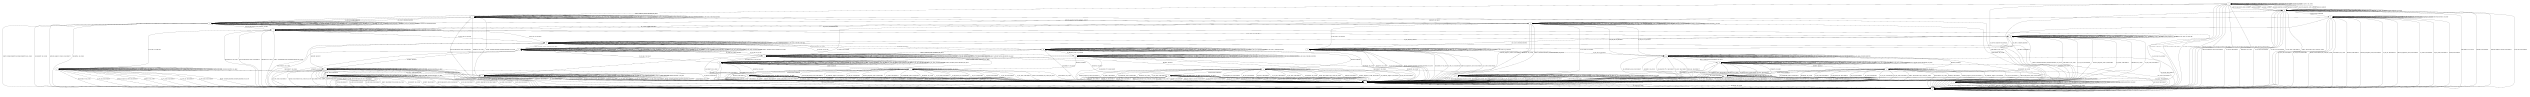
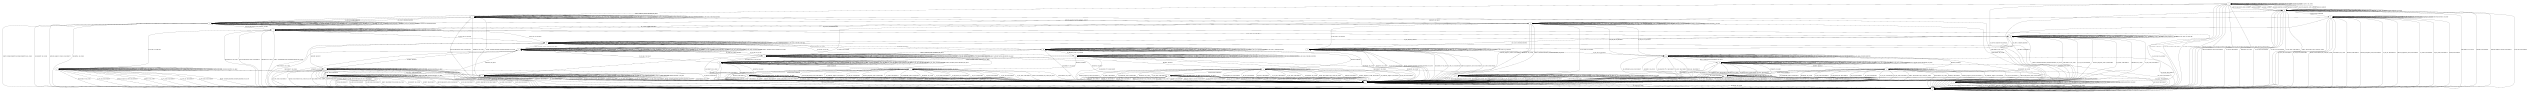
none -> (428, 73)
